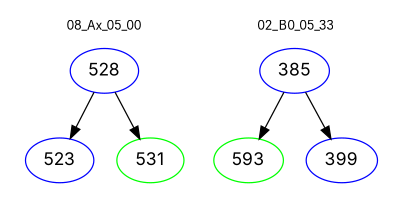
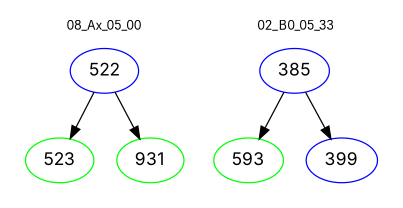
(104, 71) -> (104, 71)
(60, 160) -> (60, 160)
(150, 160) -> (150, 160)
